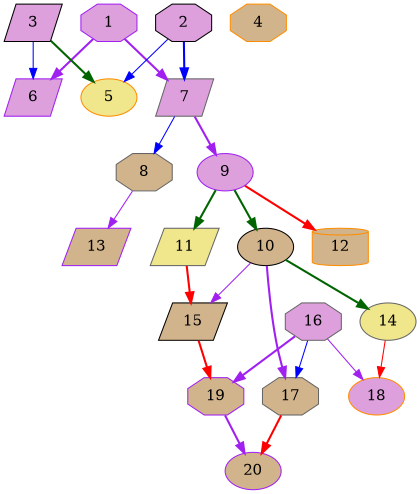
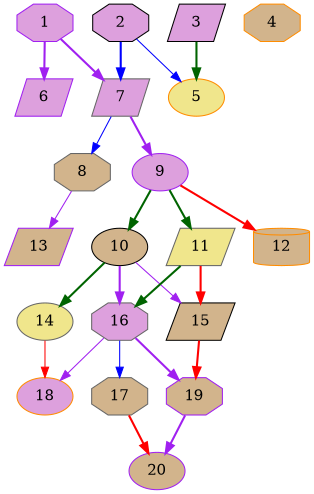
(33, 55) -> none
none -> (165, 280)
(272, 317) -> (120, 279)
